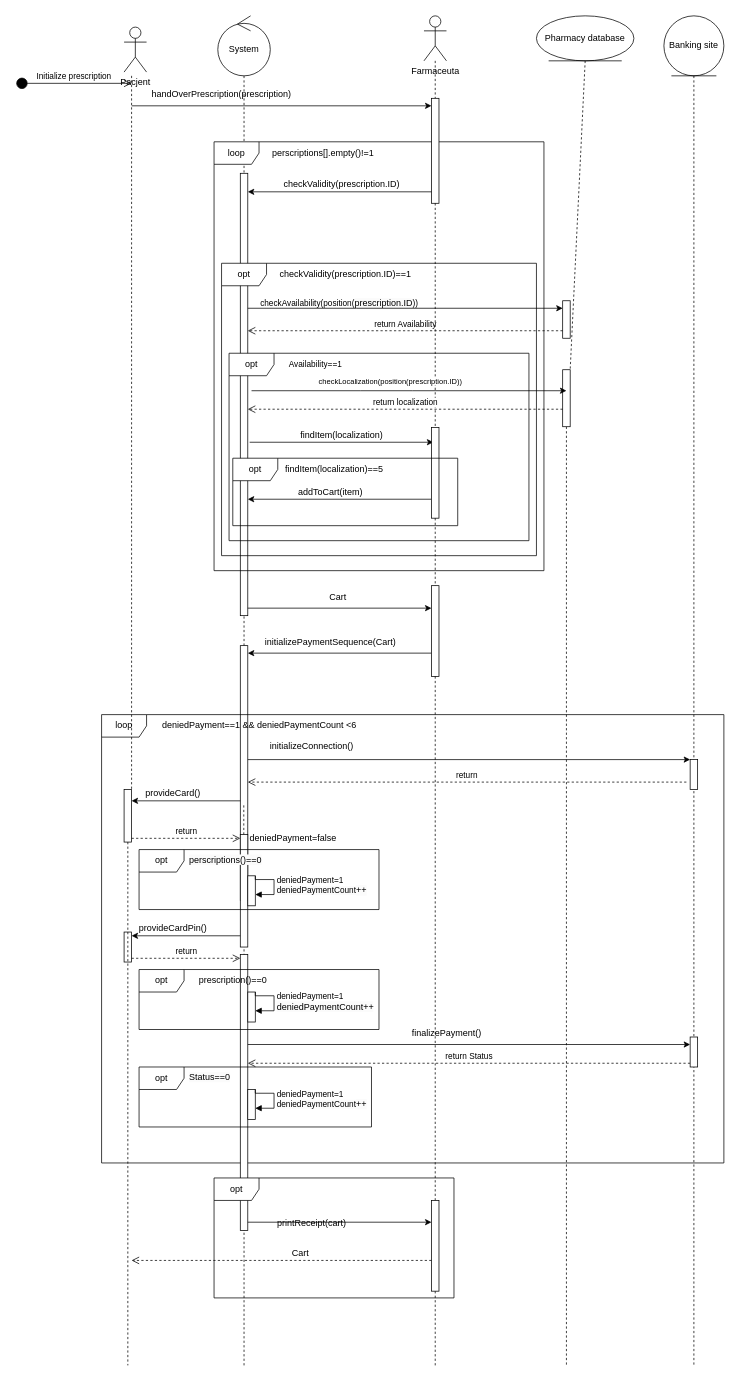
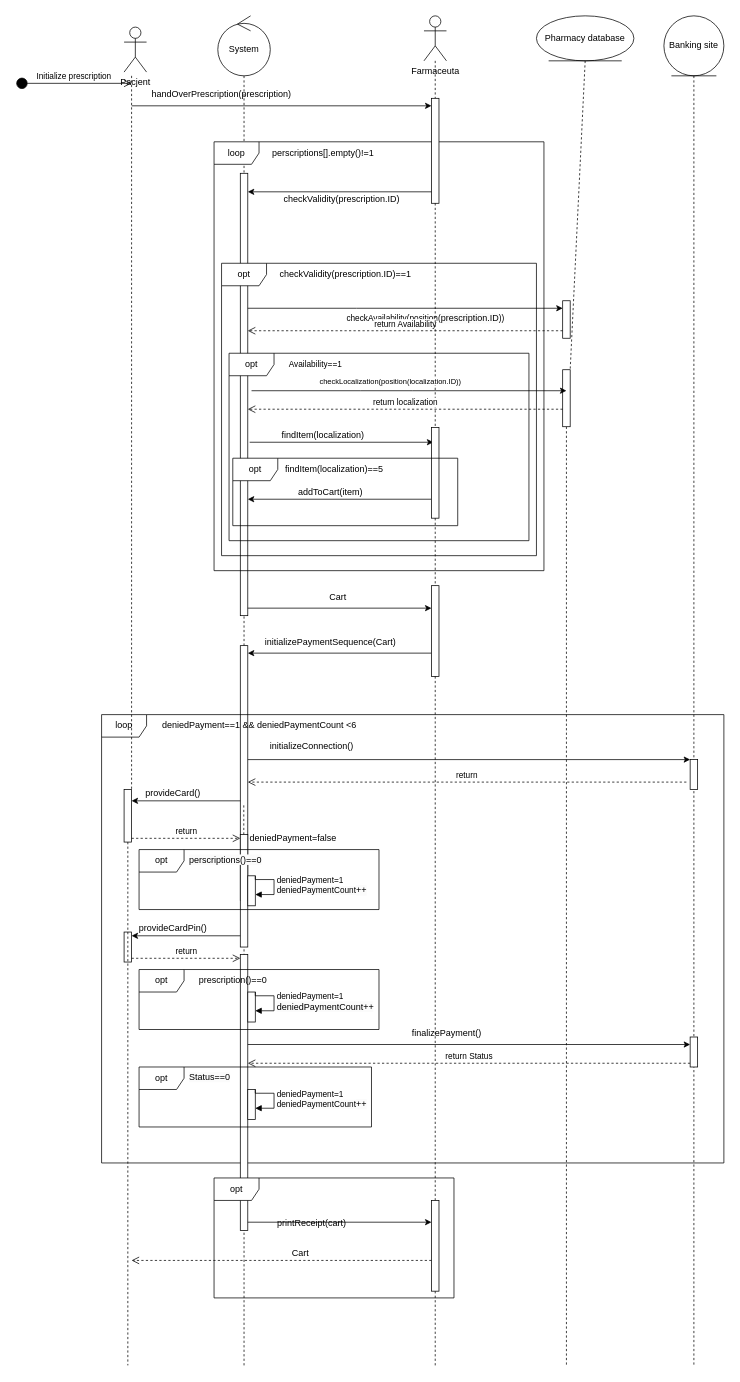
(342, 184) -> (342, 199)
(342, 304) -> (428, 319)
(391, 381) -> (391, 381)
(342, 435) -> (323, 435)
